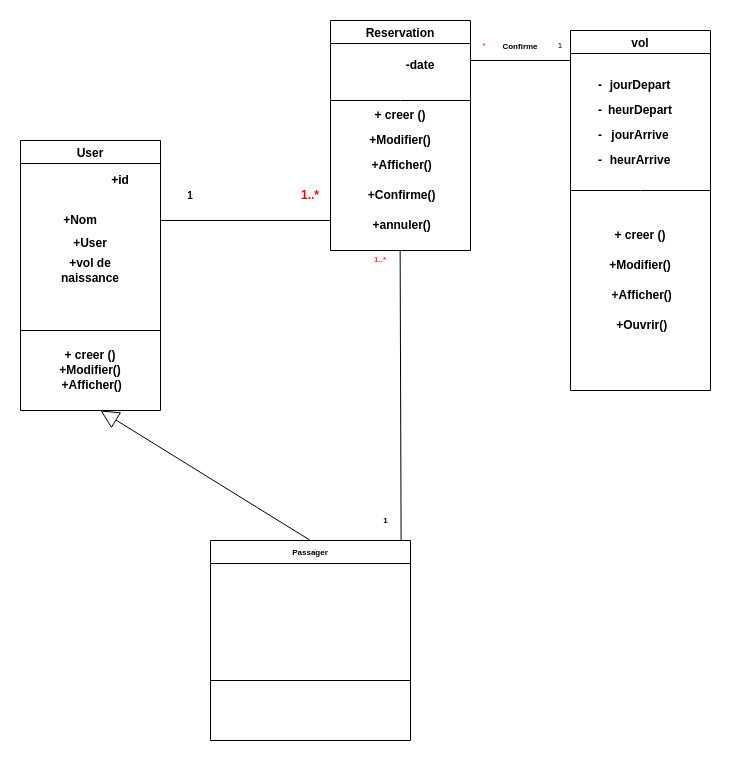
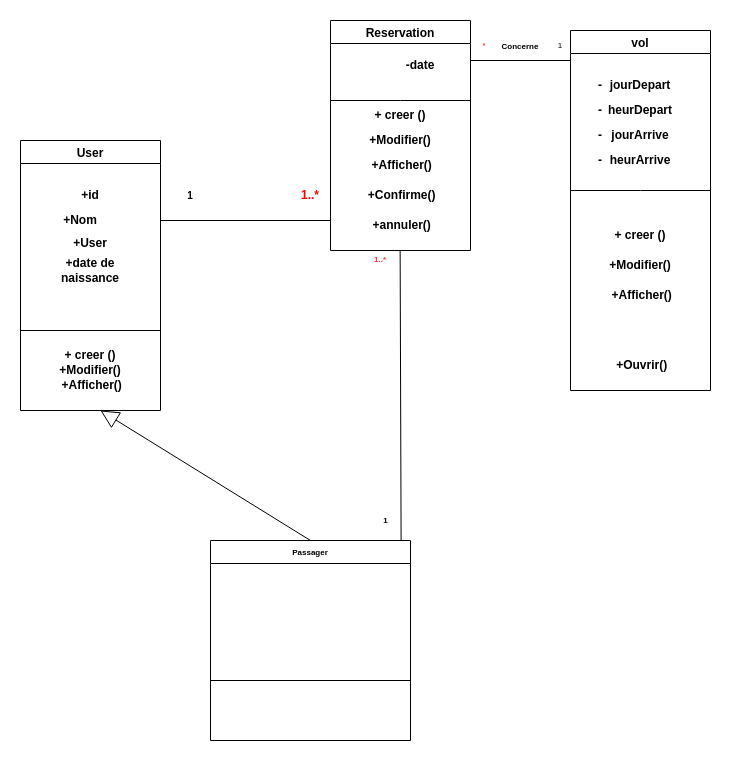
(521, 46) -> (521, 46)
(121, 181) -> (91, 196)
(91, 271) -> (91, 271)
(641, 326) -> (641, 366)
